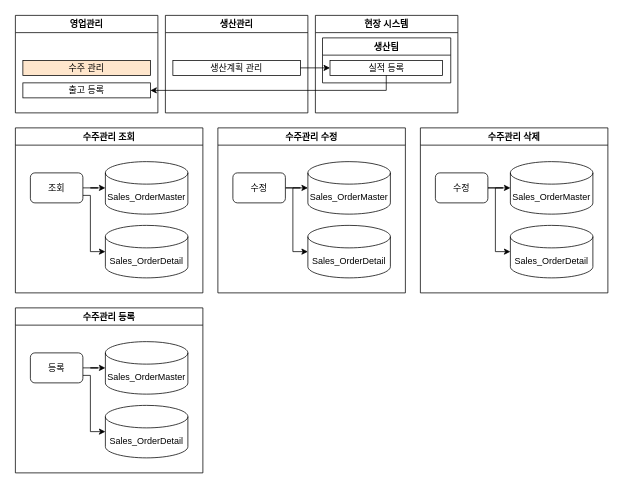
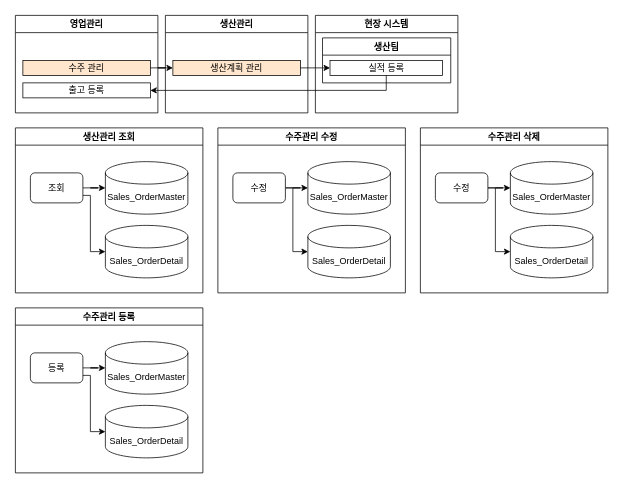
none -> (160, 68)
(237, 68) -> (237, 68)
(109, 137) -> (109, 137)
